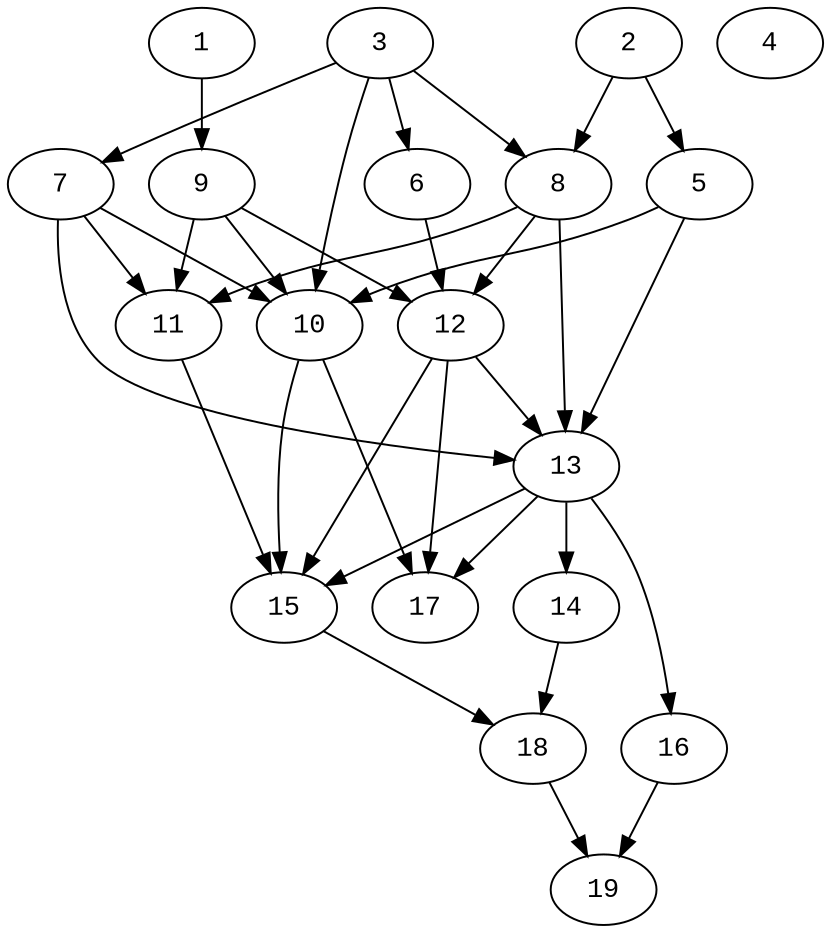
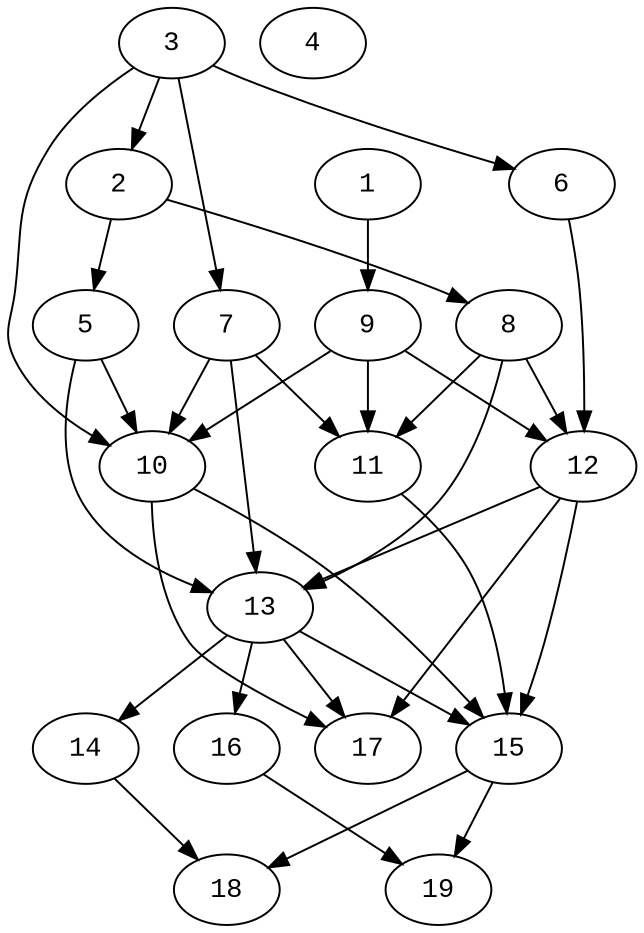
(461, 108) -> (149, 104)
(564, 810) -> (478, 810)
